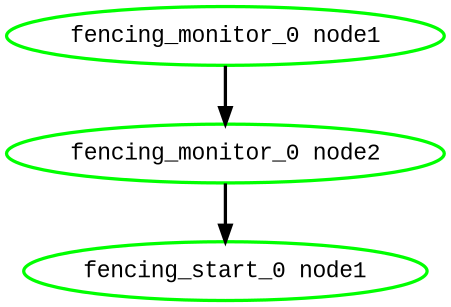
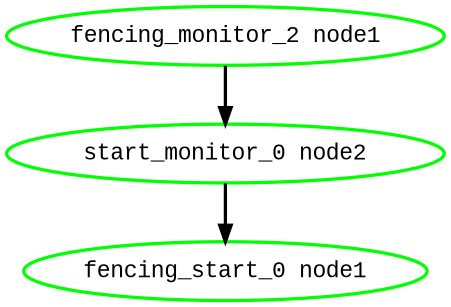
(225, 36) -> (225, 36)
(225, 154) -> (225, 154)
